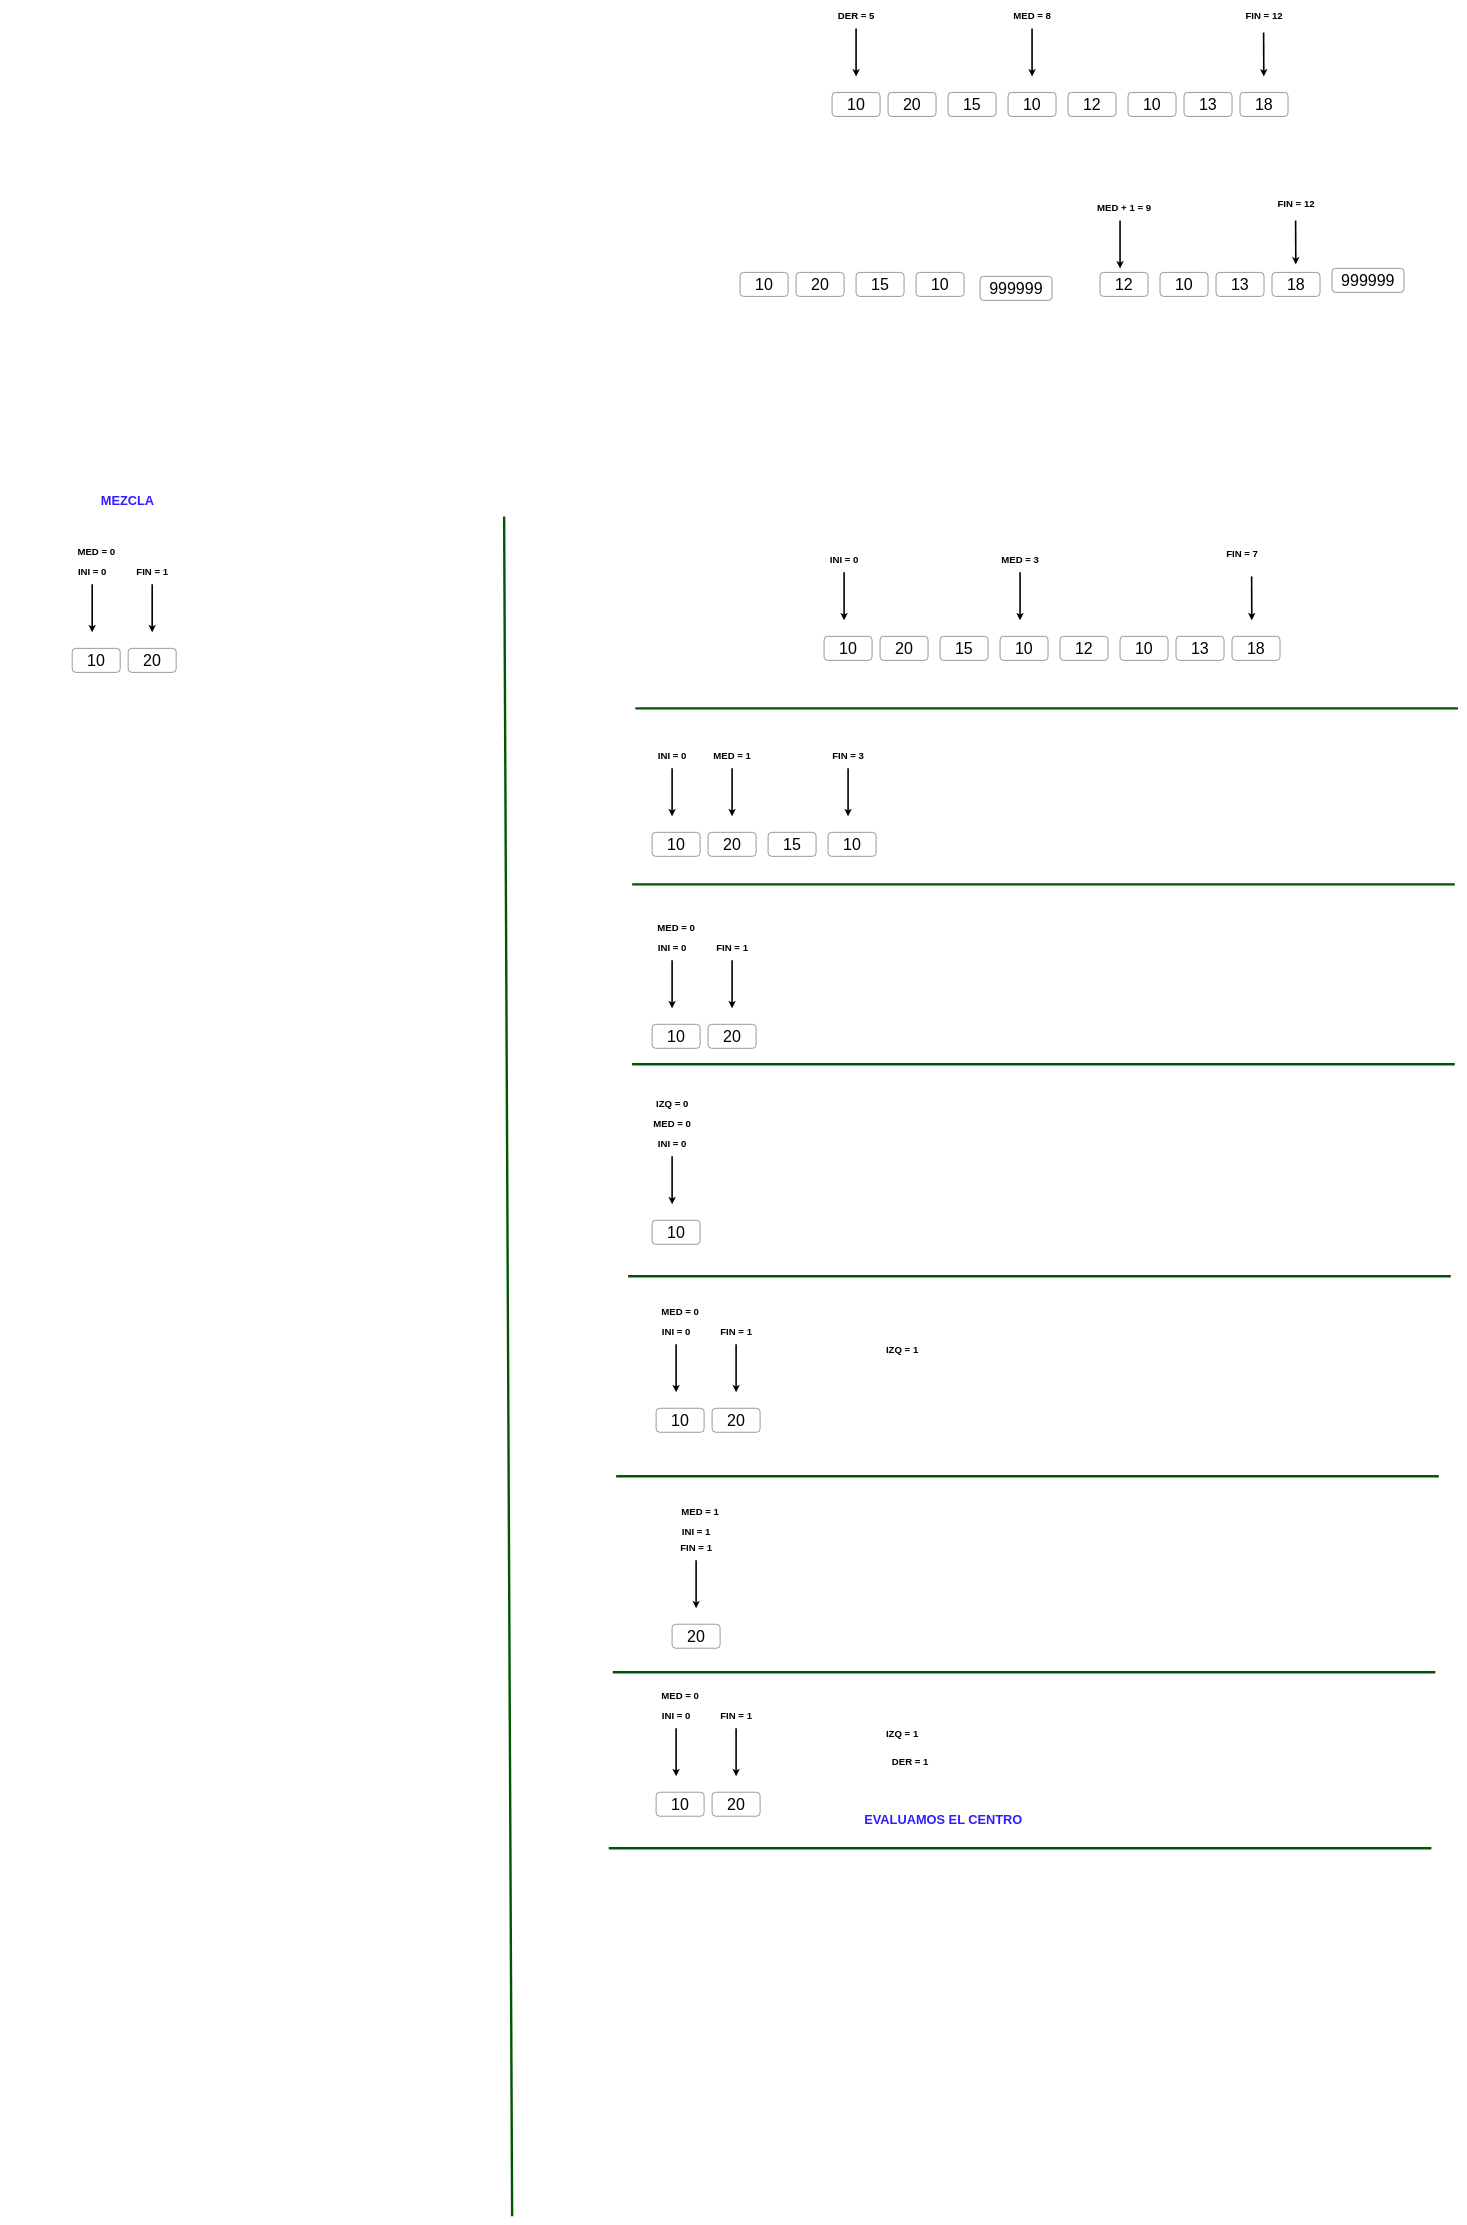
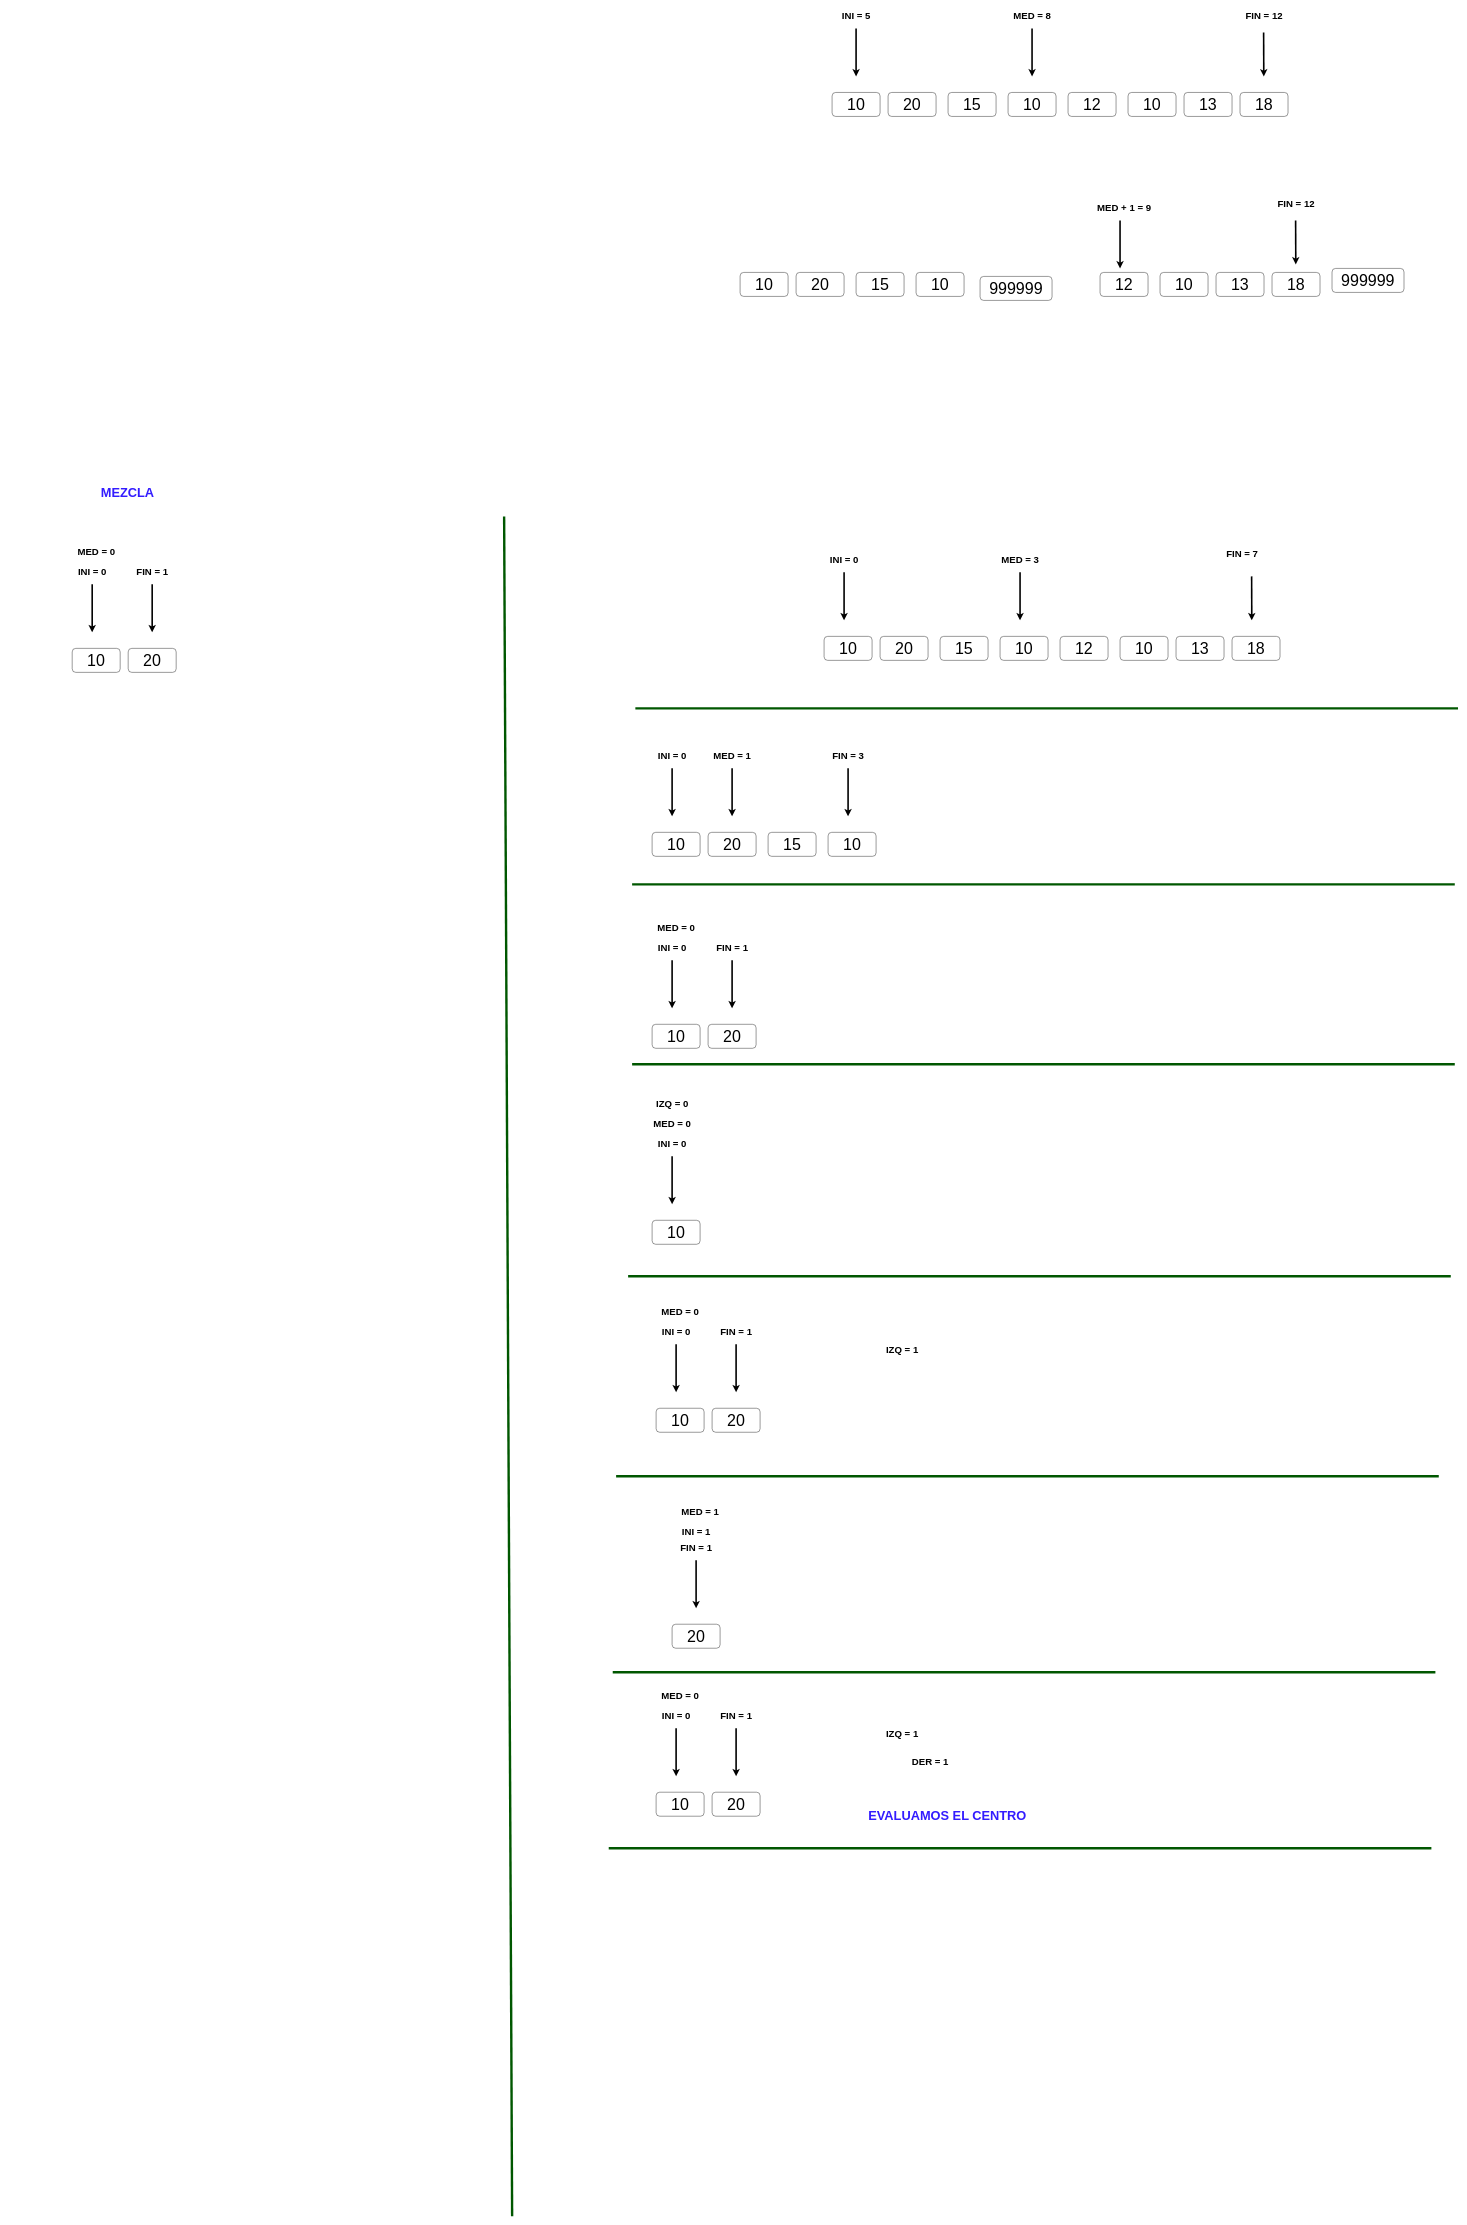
(856, 16) -> (856, 16)
(127, 500) -> (127, 492)
(910, 1762) -> (930, 1762)
(943, 1820) -> (947, 1816)
